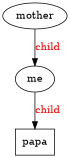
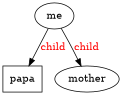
(35, 44) -> (70, 44)
